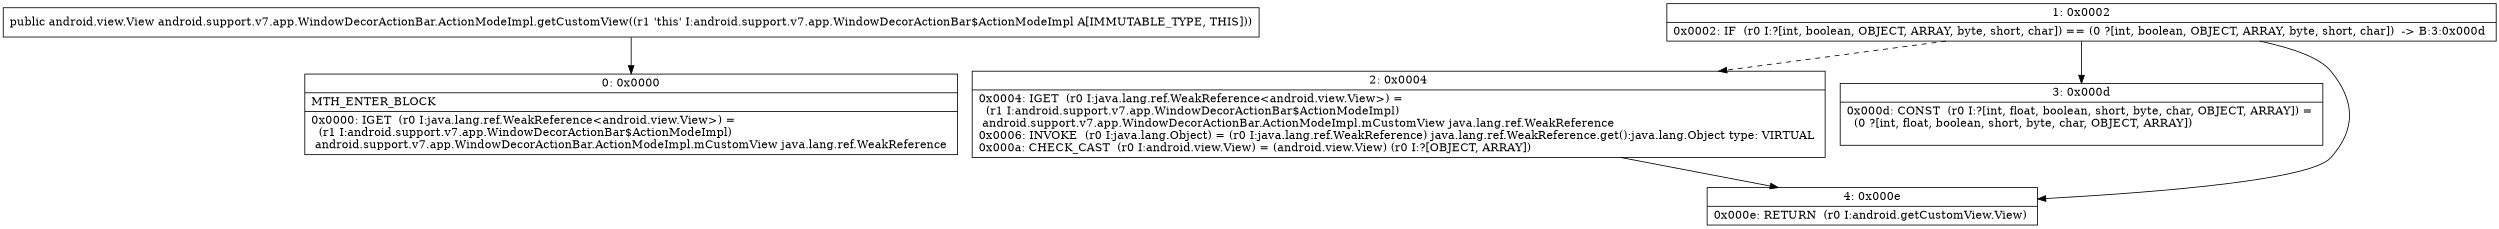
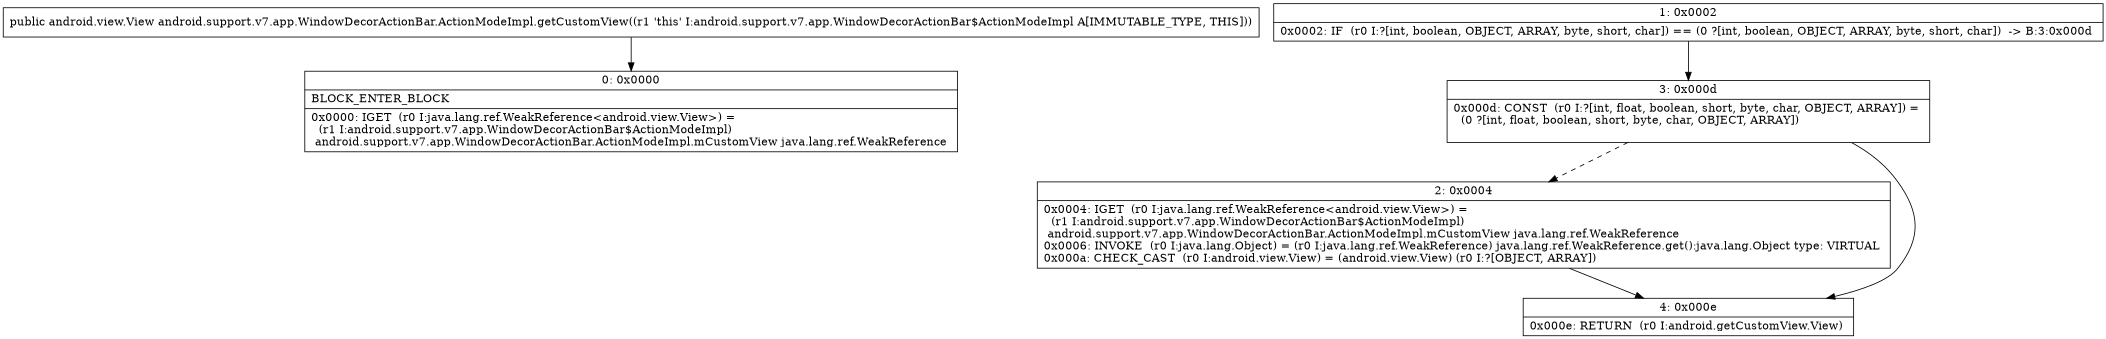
(1836, 56) -> (1592, 160)
(374, 102) -> (380, 99)
(2277, 176) -> (1915, 229)
